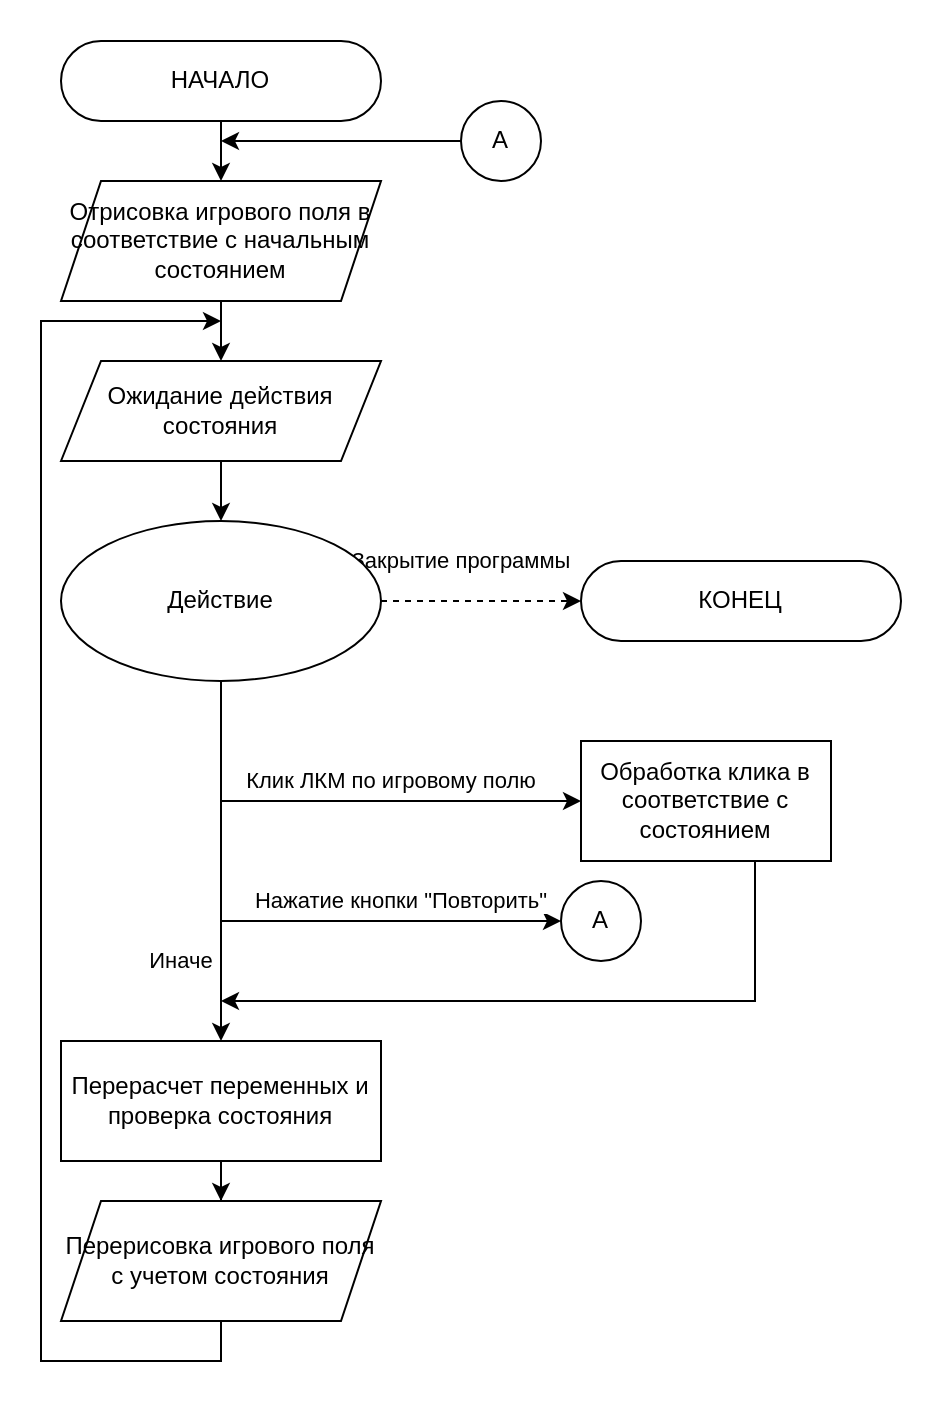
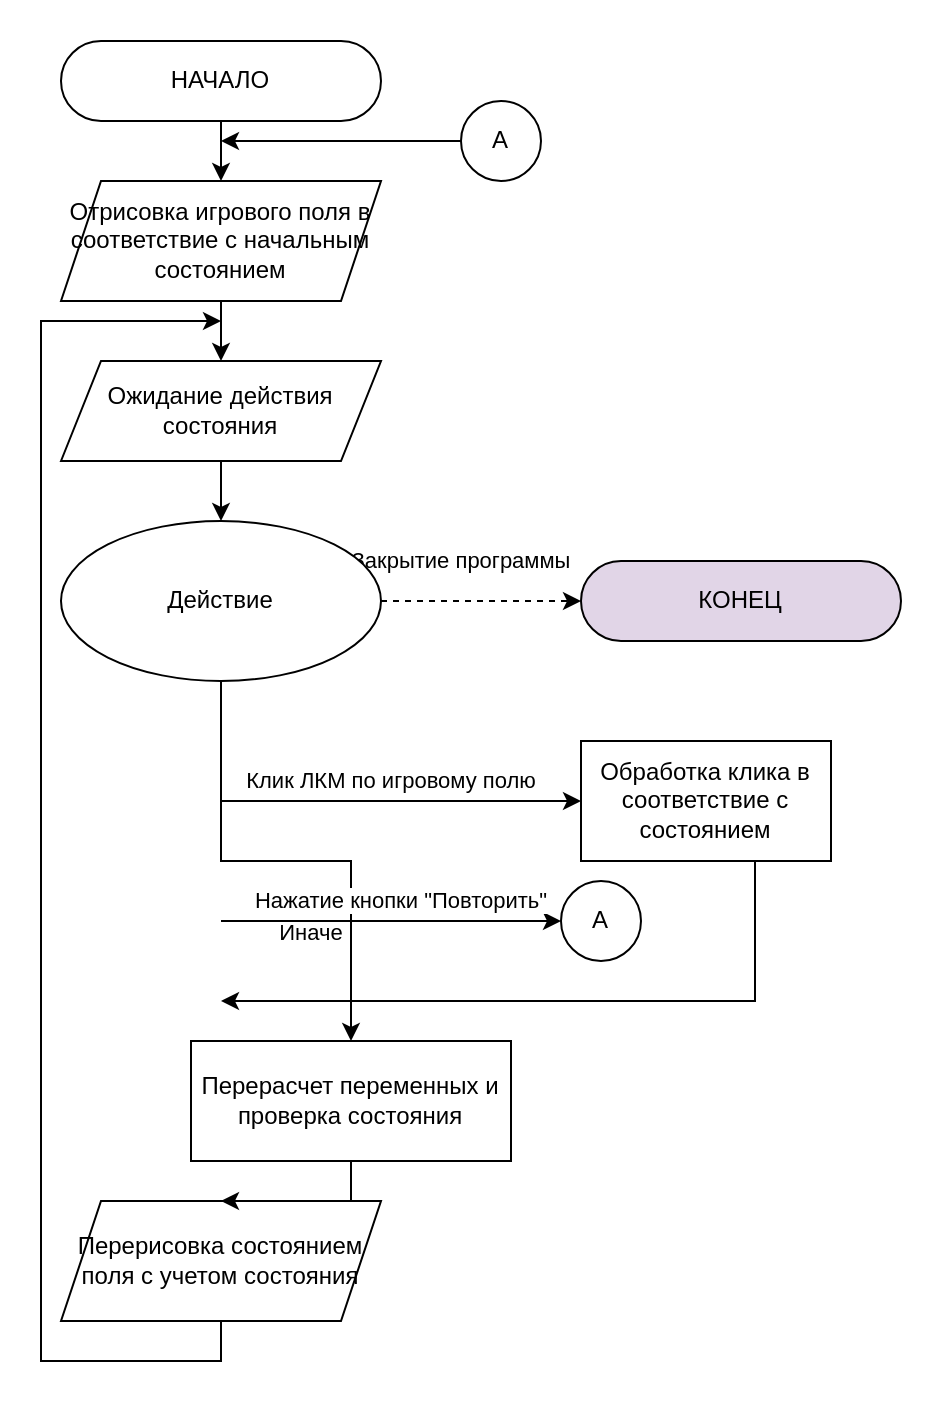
(741, 601) -> (741, 601)
(221, 1101) -> (351, 1101)
(221, 1261) -> (221, 1261)
